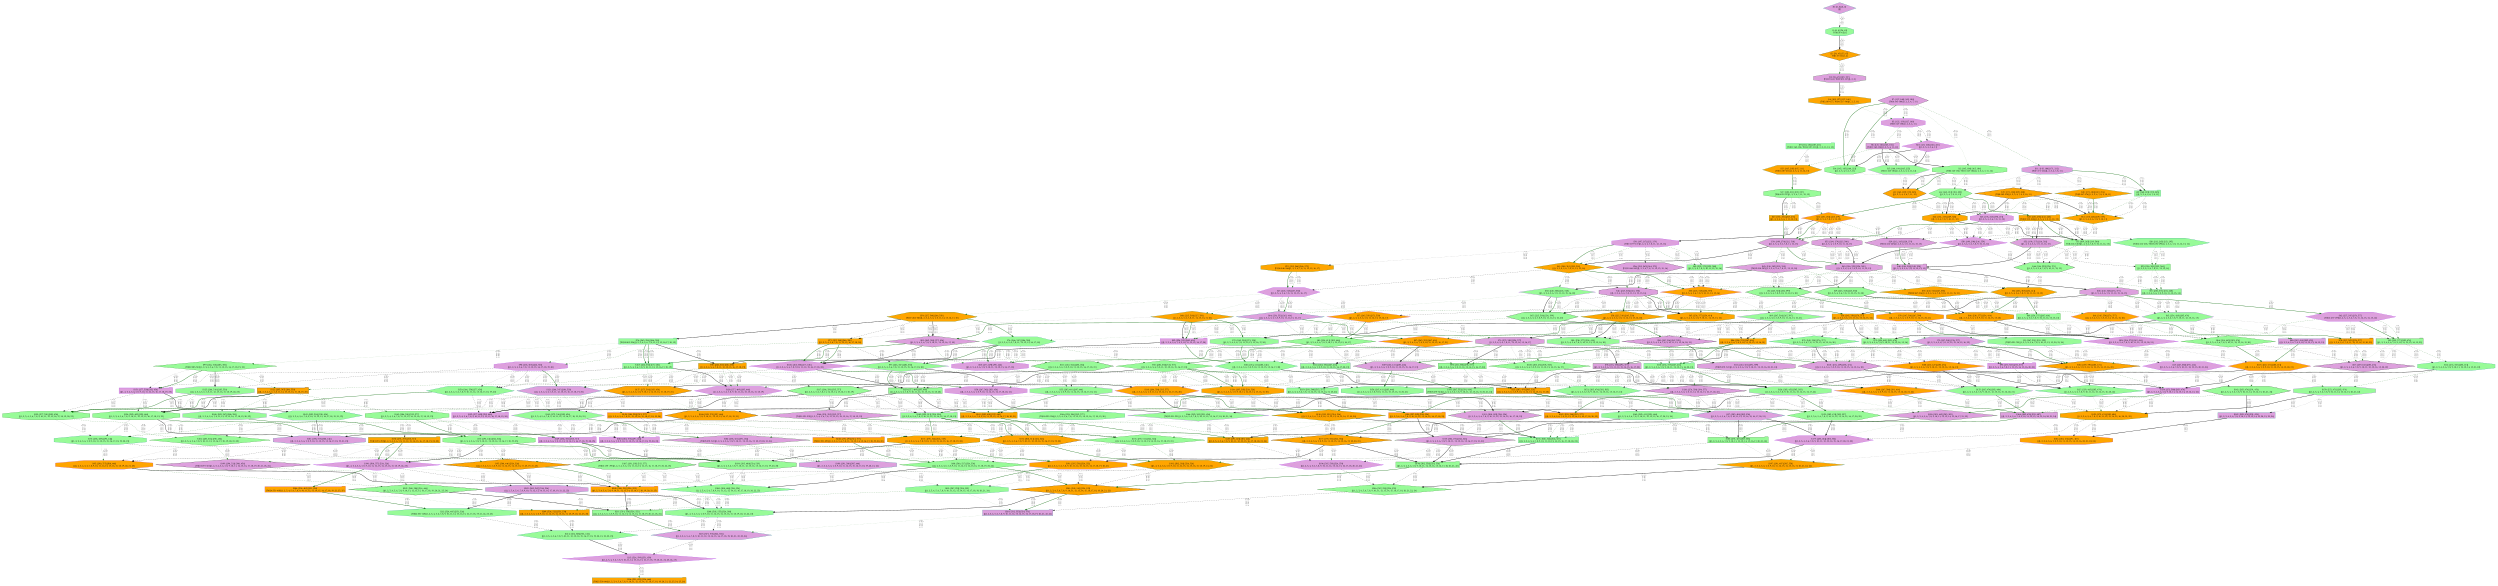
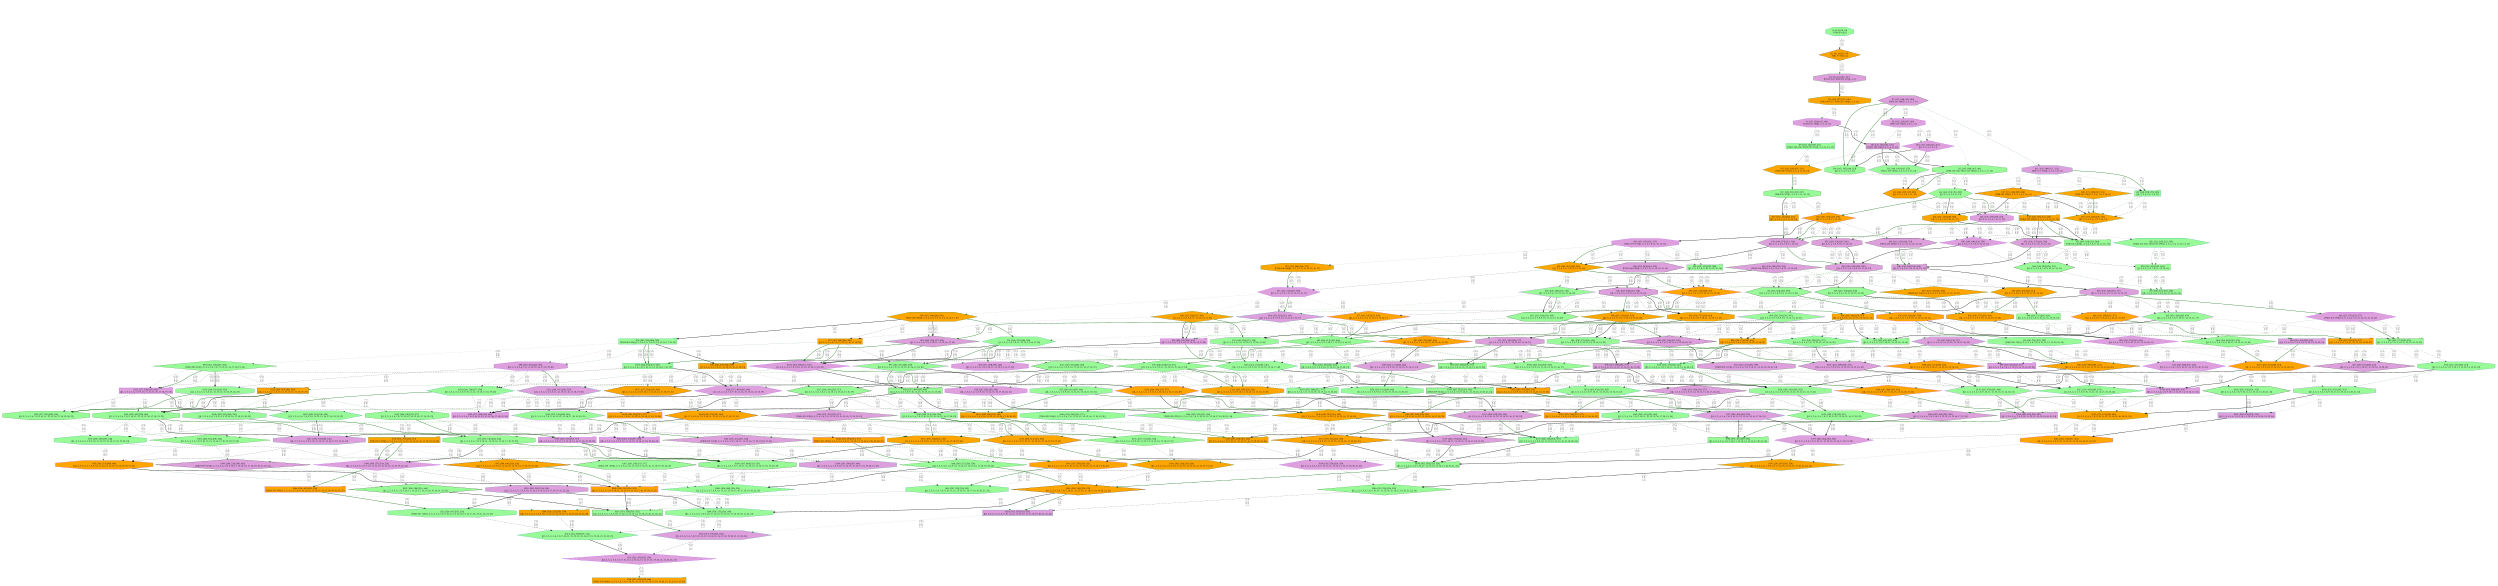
(1840, 8) -> none
(1840, 42) -> (1840, 42)
none -> (1817, 123)
